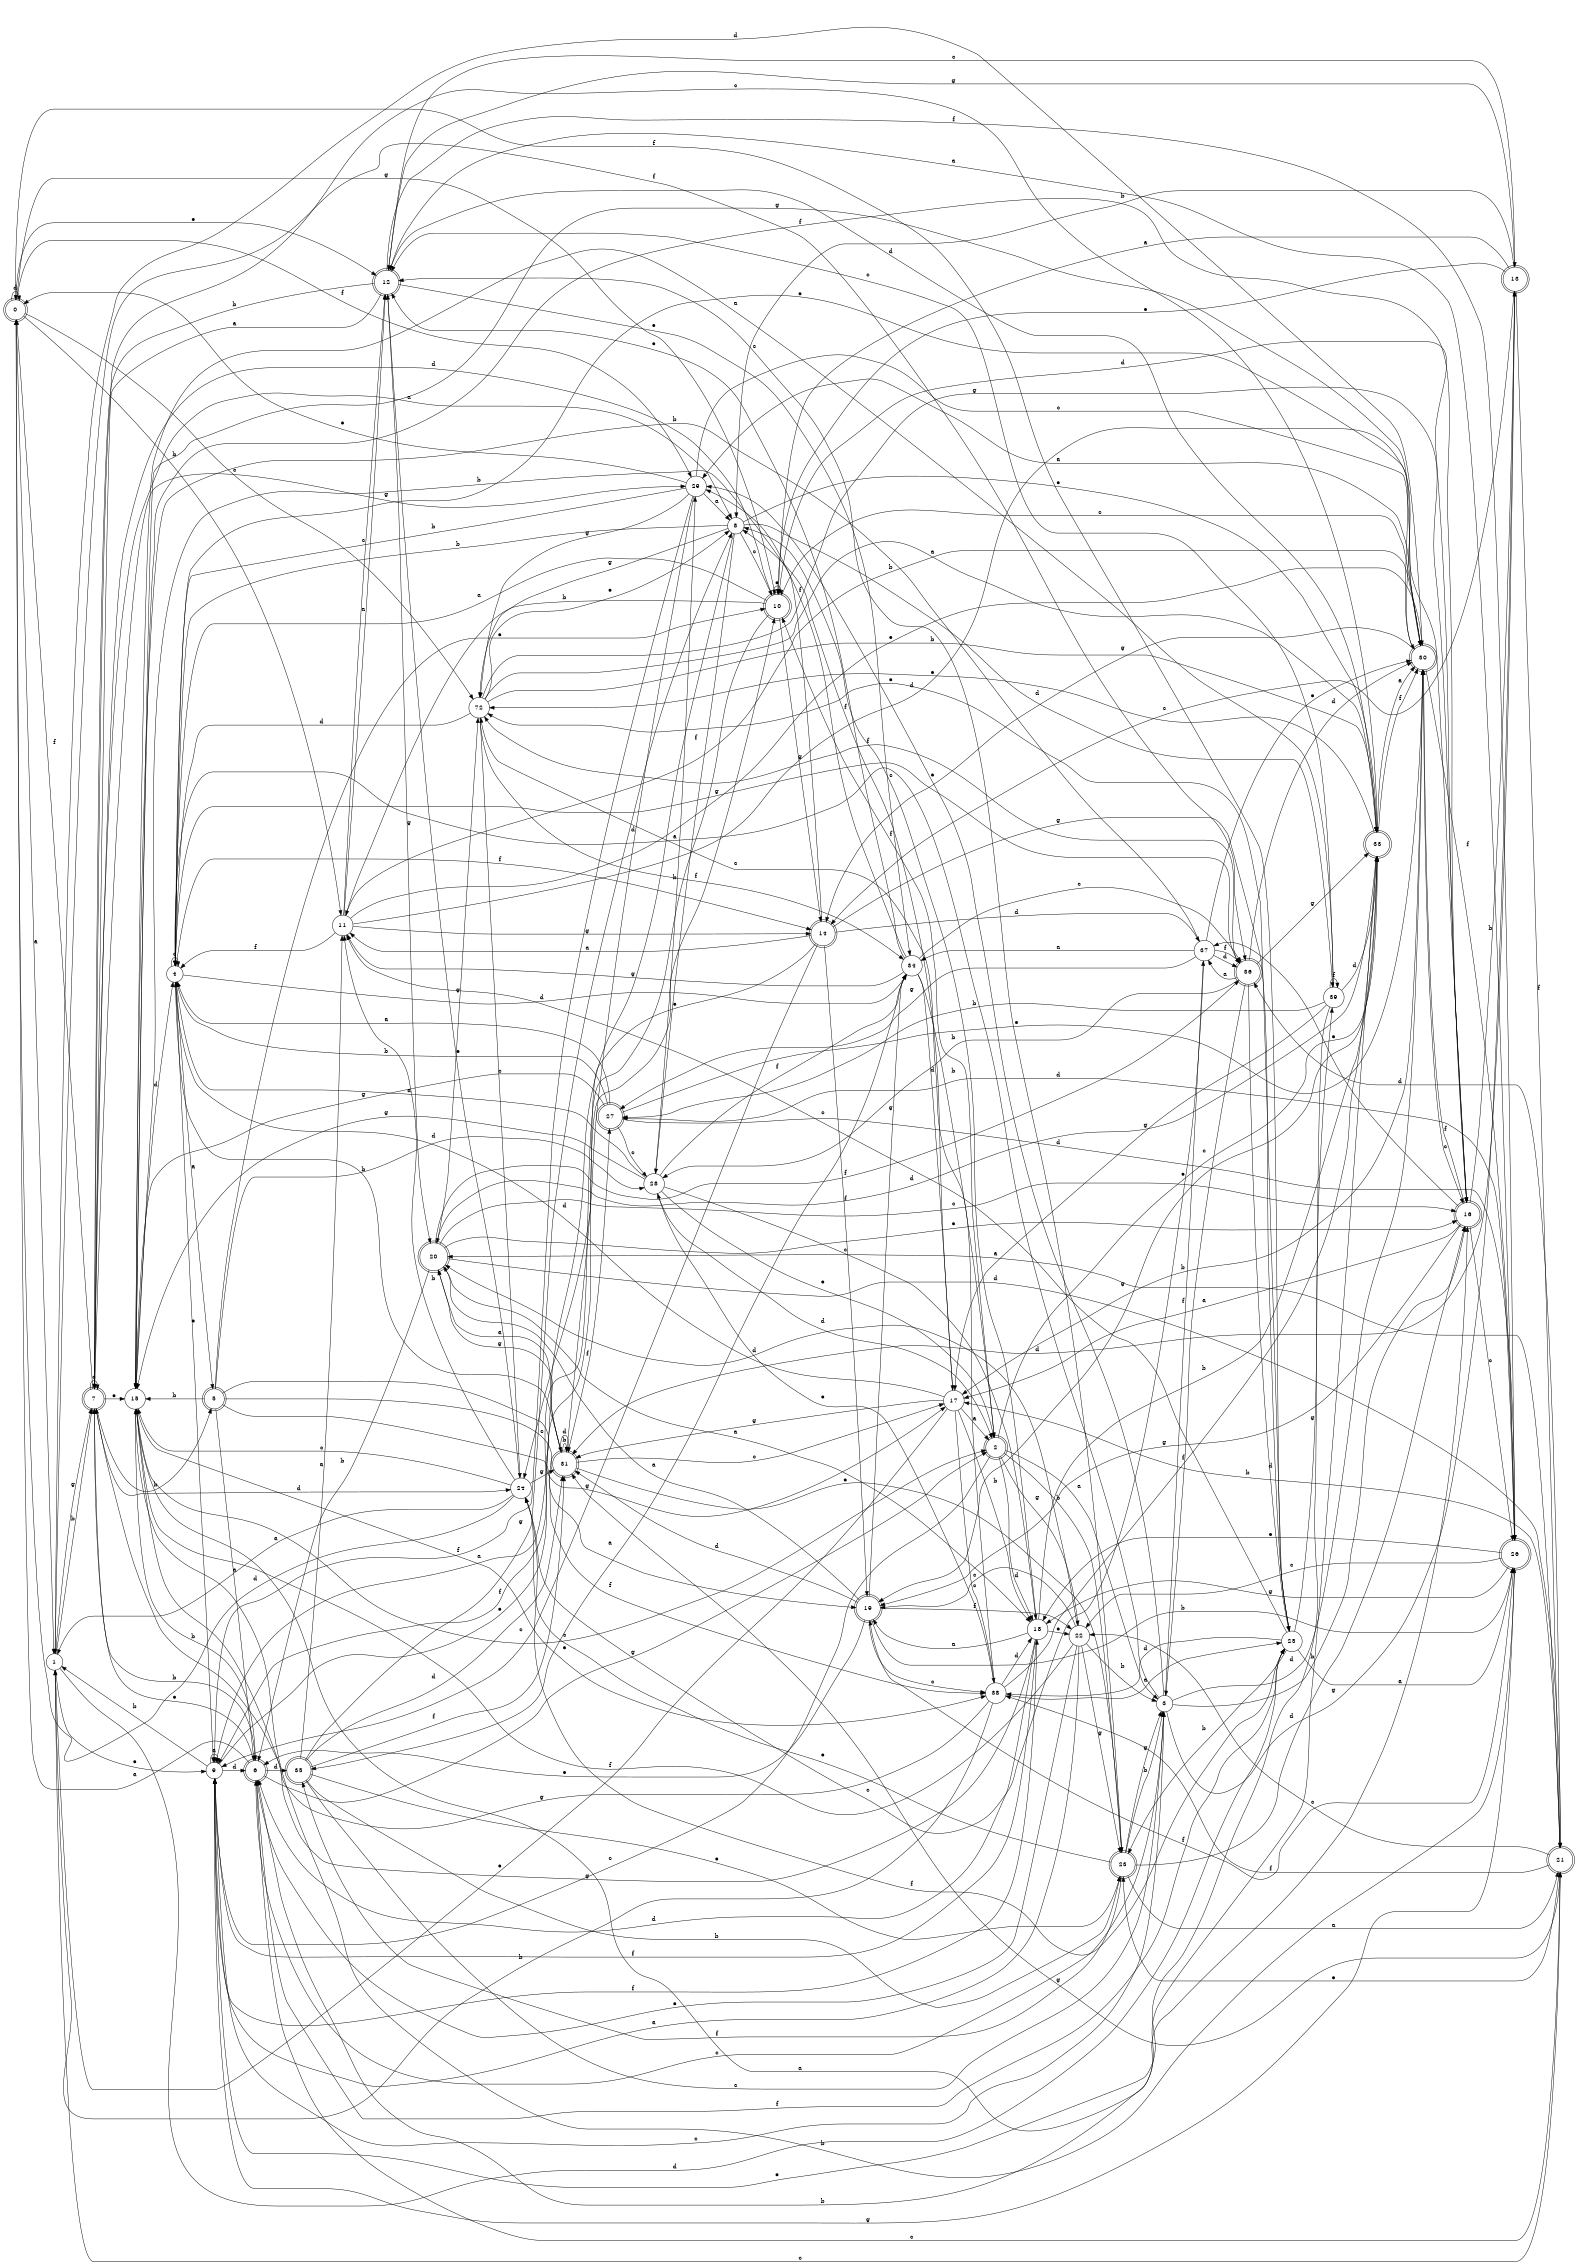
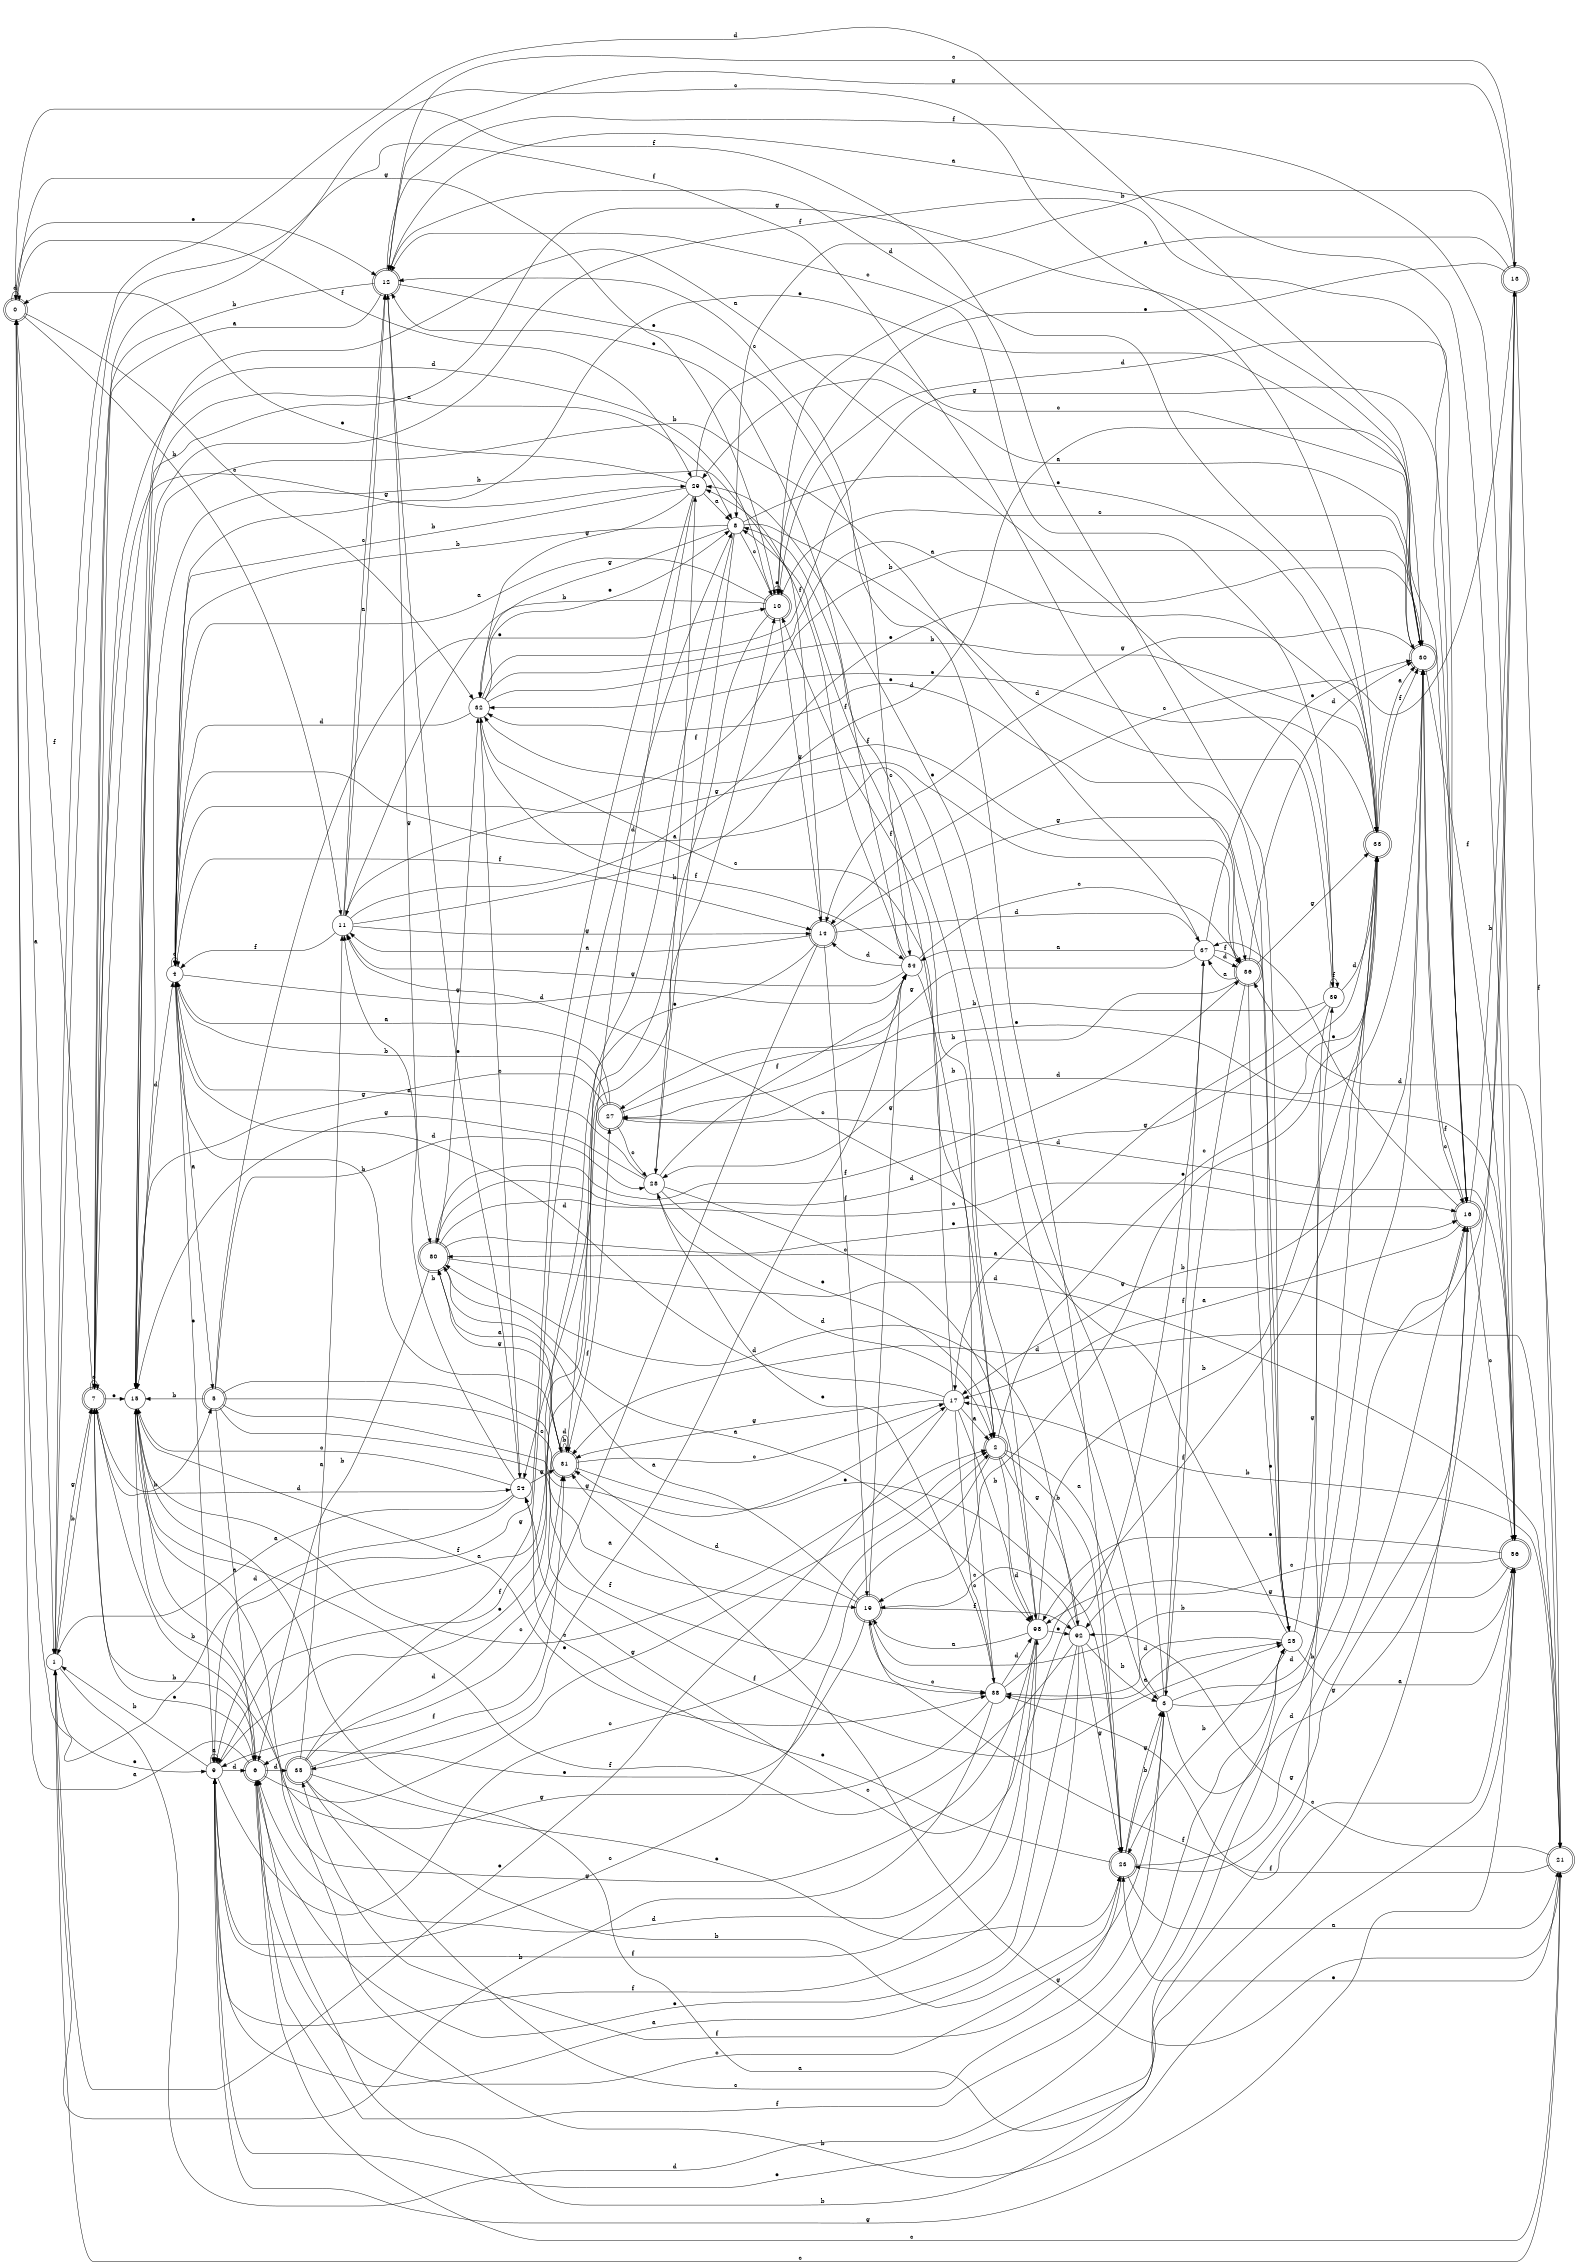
(479, 708) -> (479, 708)
(937, 1159) -> (866, 961)
(434, 1257) -> (434, 1257)
(1195, 1444) -> (1378, 1606)
(1271, 1466) -> (1271, 1466)
(1515, 1554) -> (1515, 1554)
(1038, 1629) -> (1038, 1629)
(1079, 1636) -> (1079, 1636)
(877, 1881) -> (703, 1659)
(695, 2143) -> (588, 1737)
